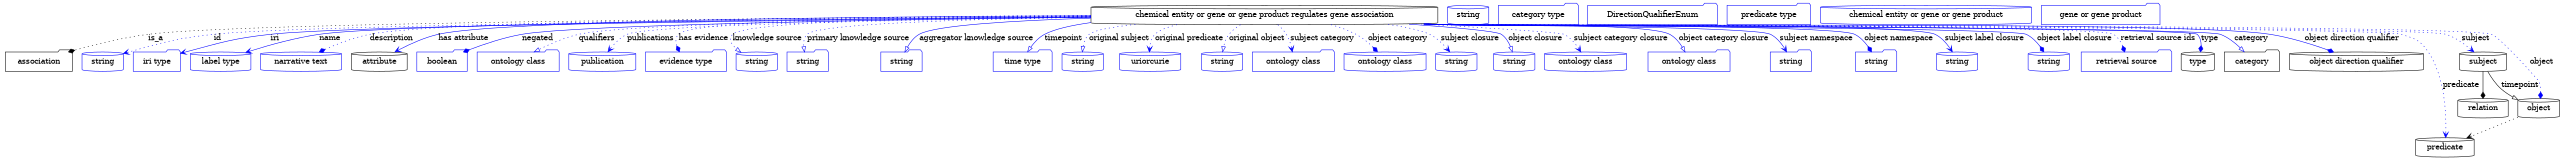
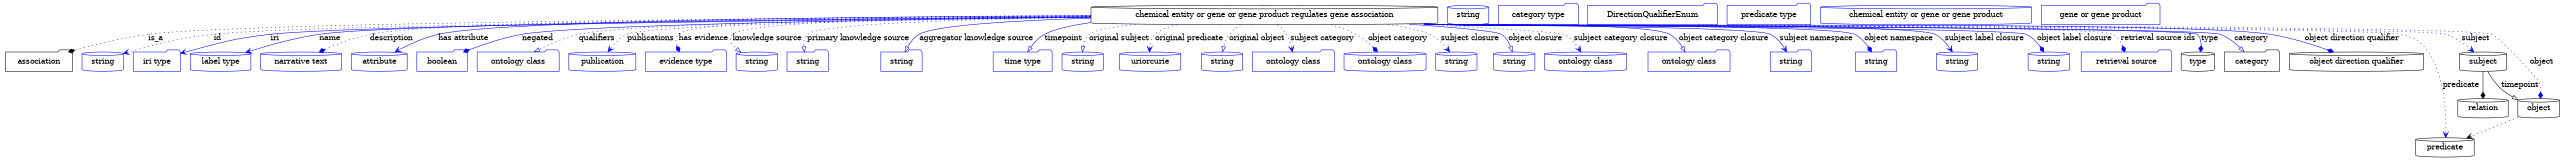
(379, 62) -> (379, 62)
